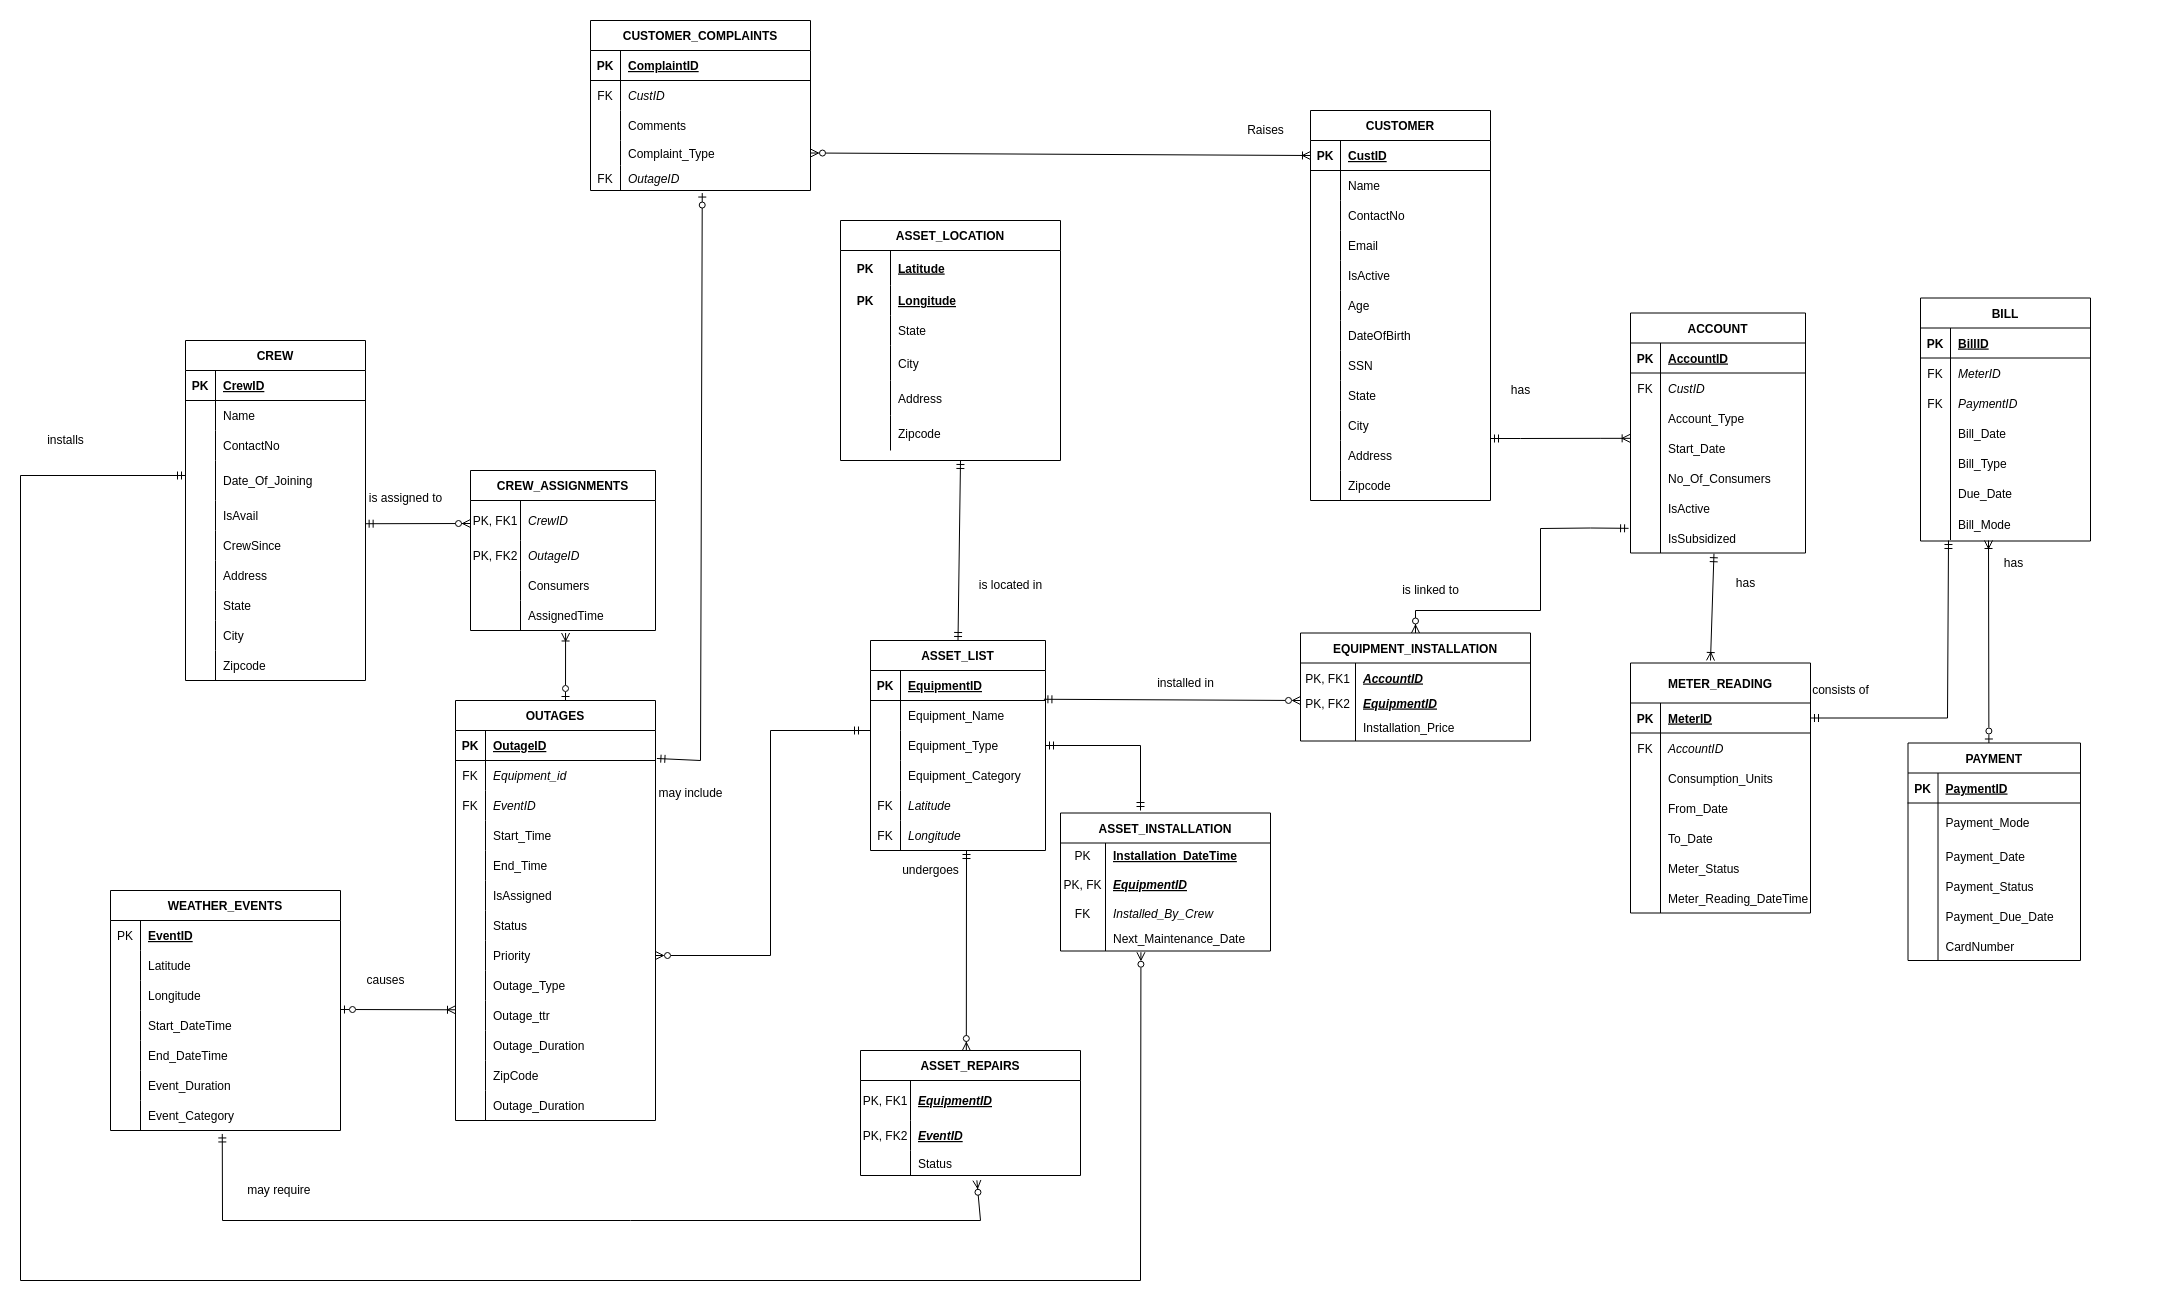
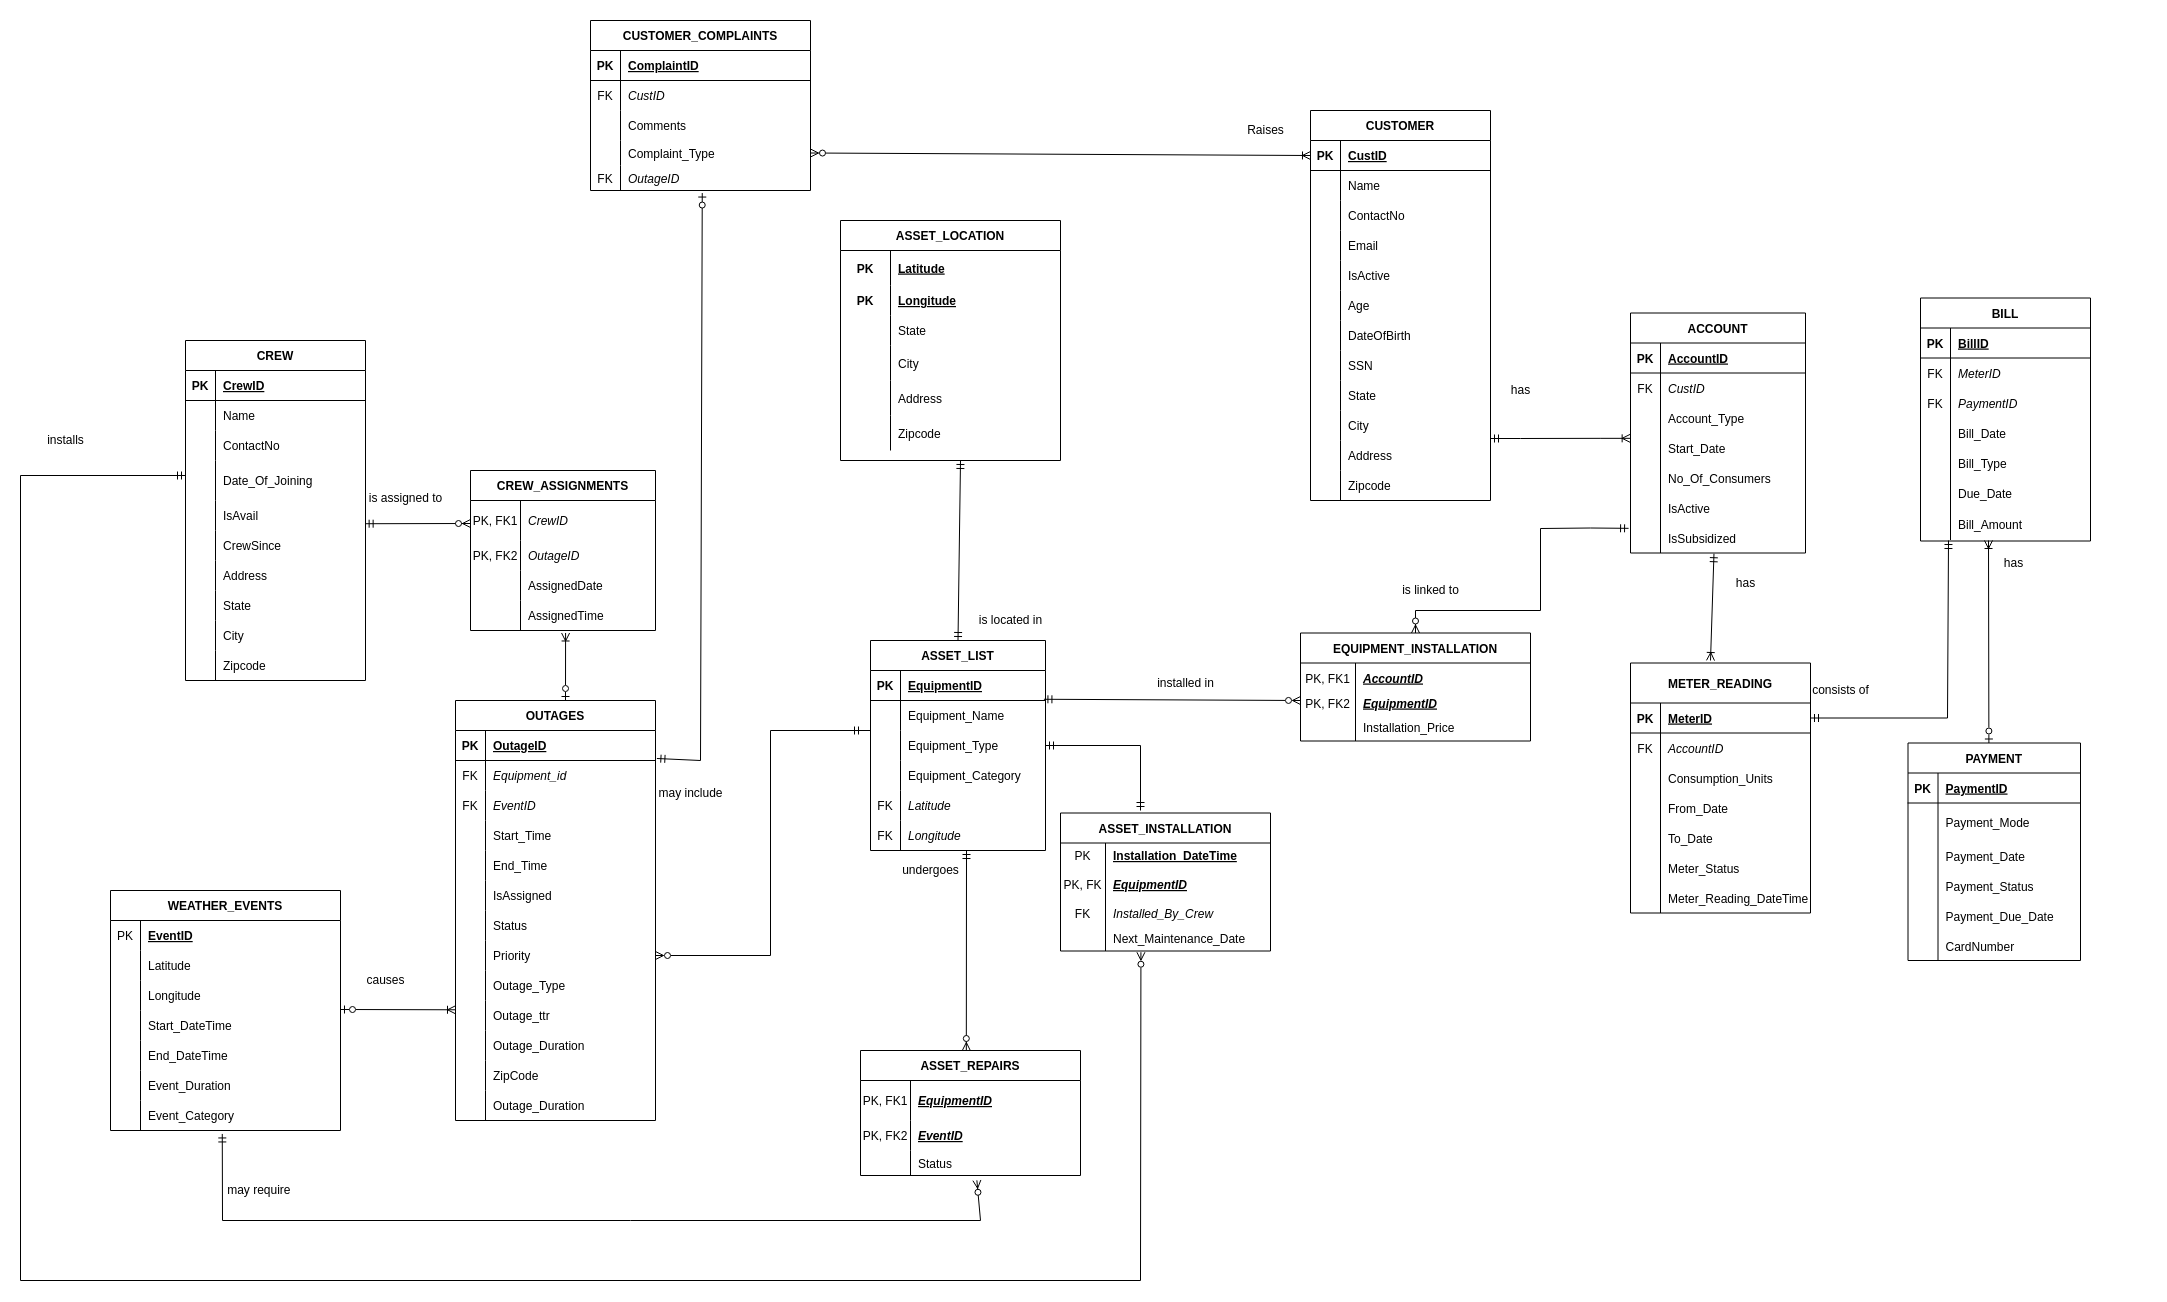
(1984, 525) -> (1990, 525)
(558, 586) -> (567, 586)
(1011, 586) -> (1011, 621)
(281, 1191) -> (261, 1191)
